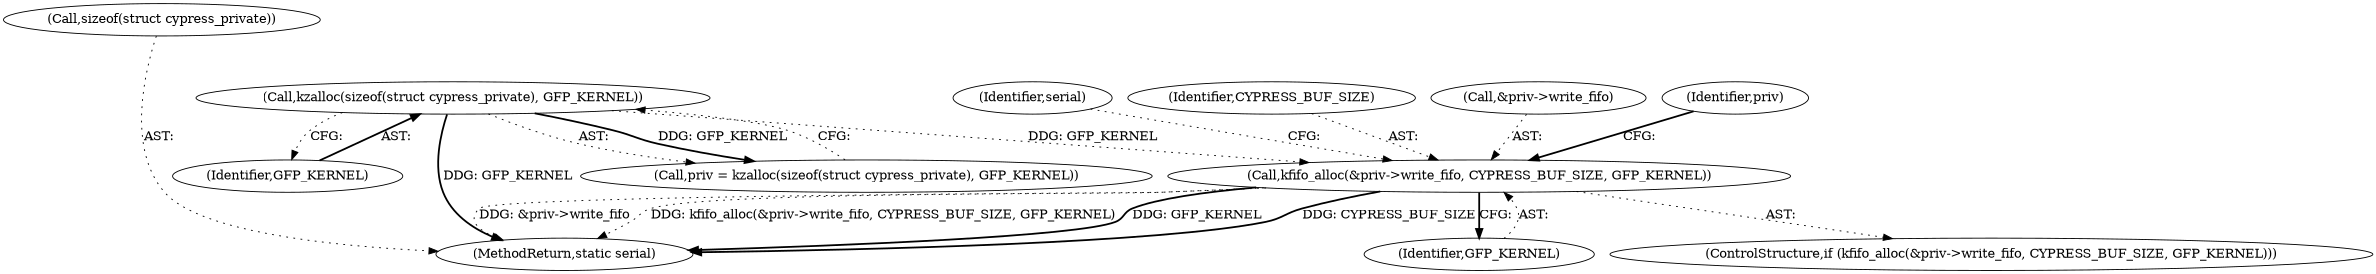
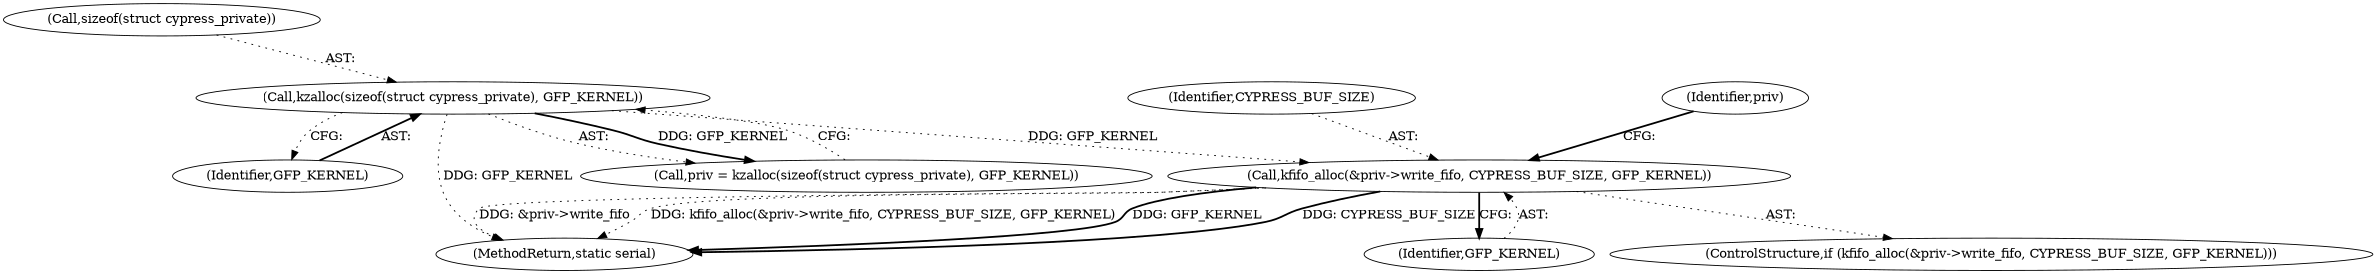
(1033, 98) -> none
(1539, 98) -> none
(442, 187) -> (442, 187)
(213, 219) -> (302, 57)
